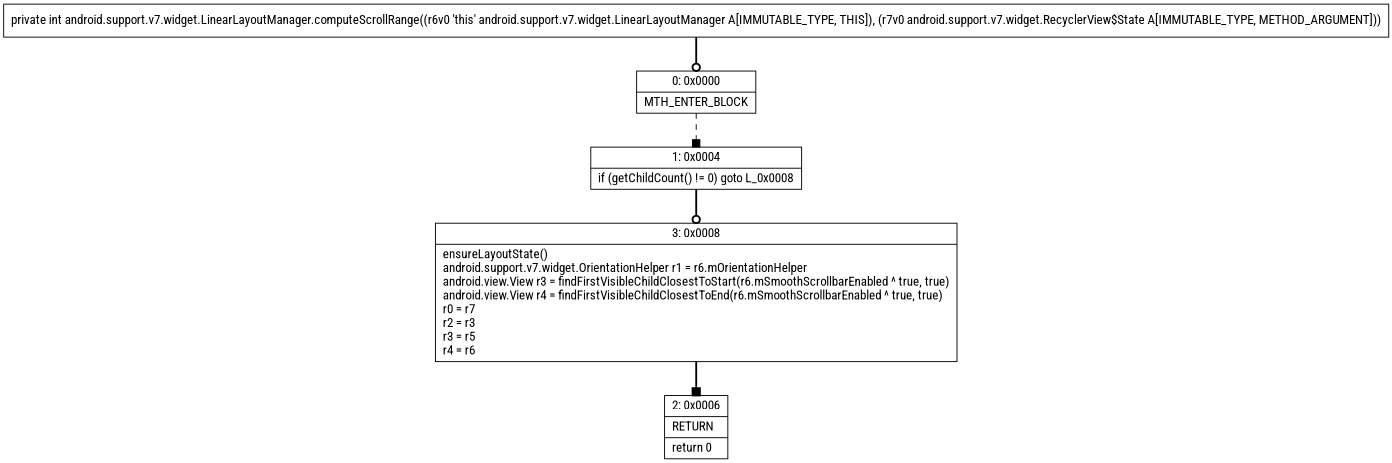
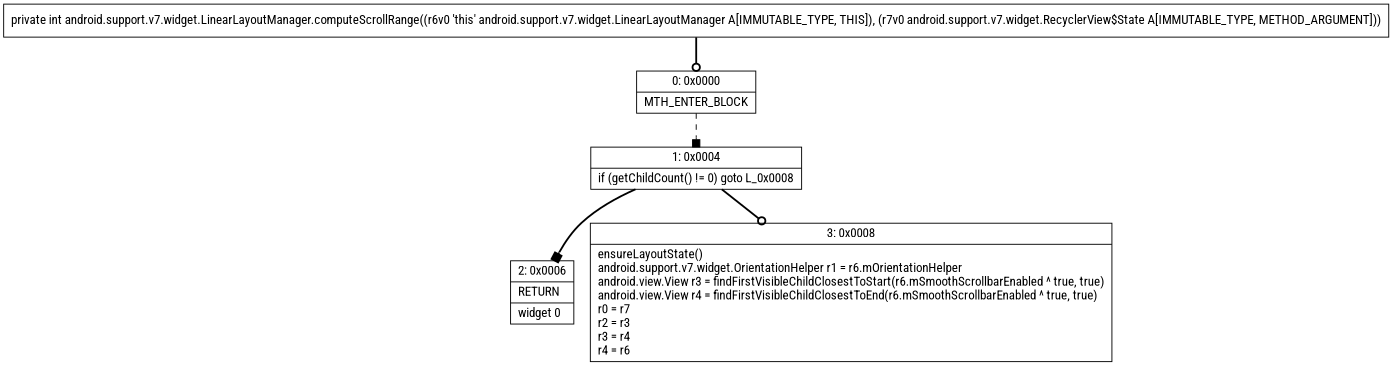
(459, 337) -> (614, 337)
(696, 374) -> (592, 214)
(692, 448) -> (539, 313)
